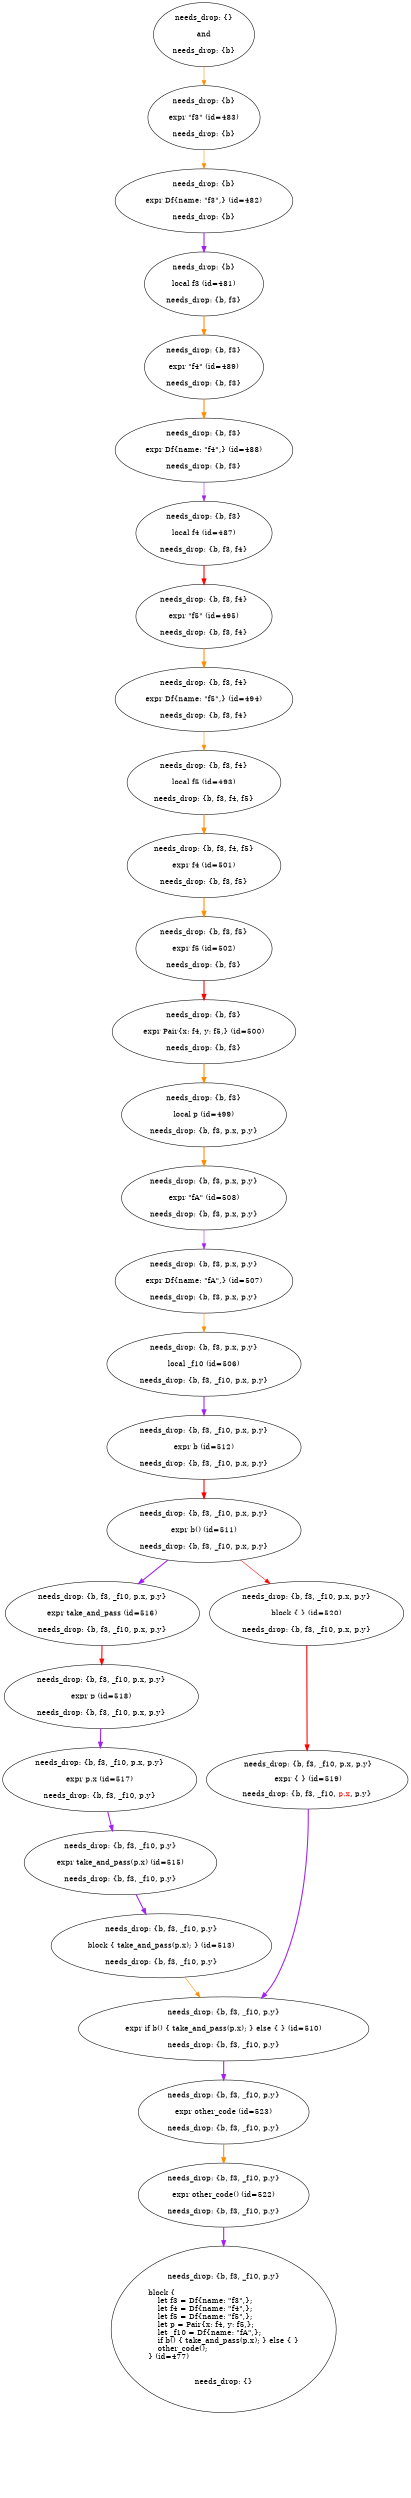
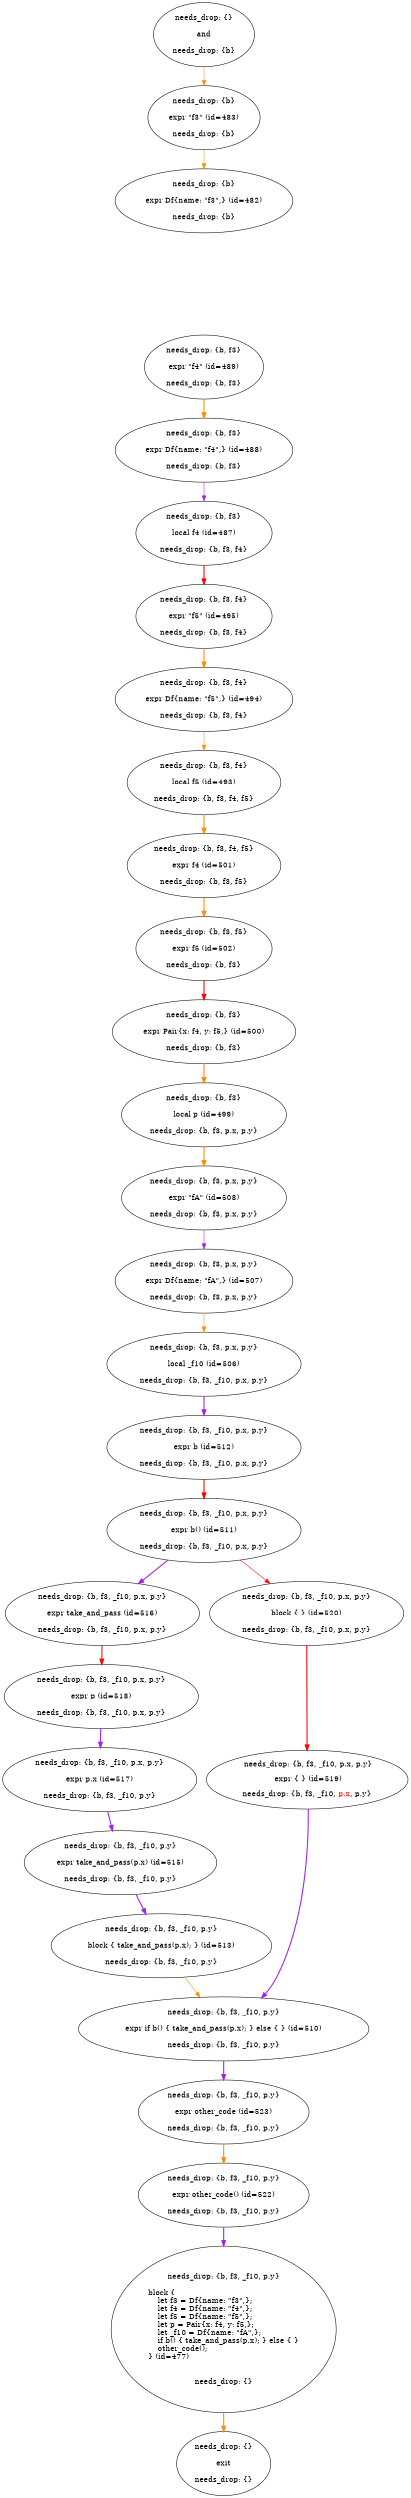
(204, 284) -> none
none -> (224, 2464)
